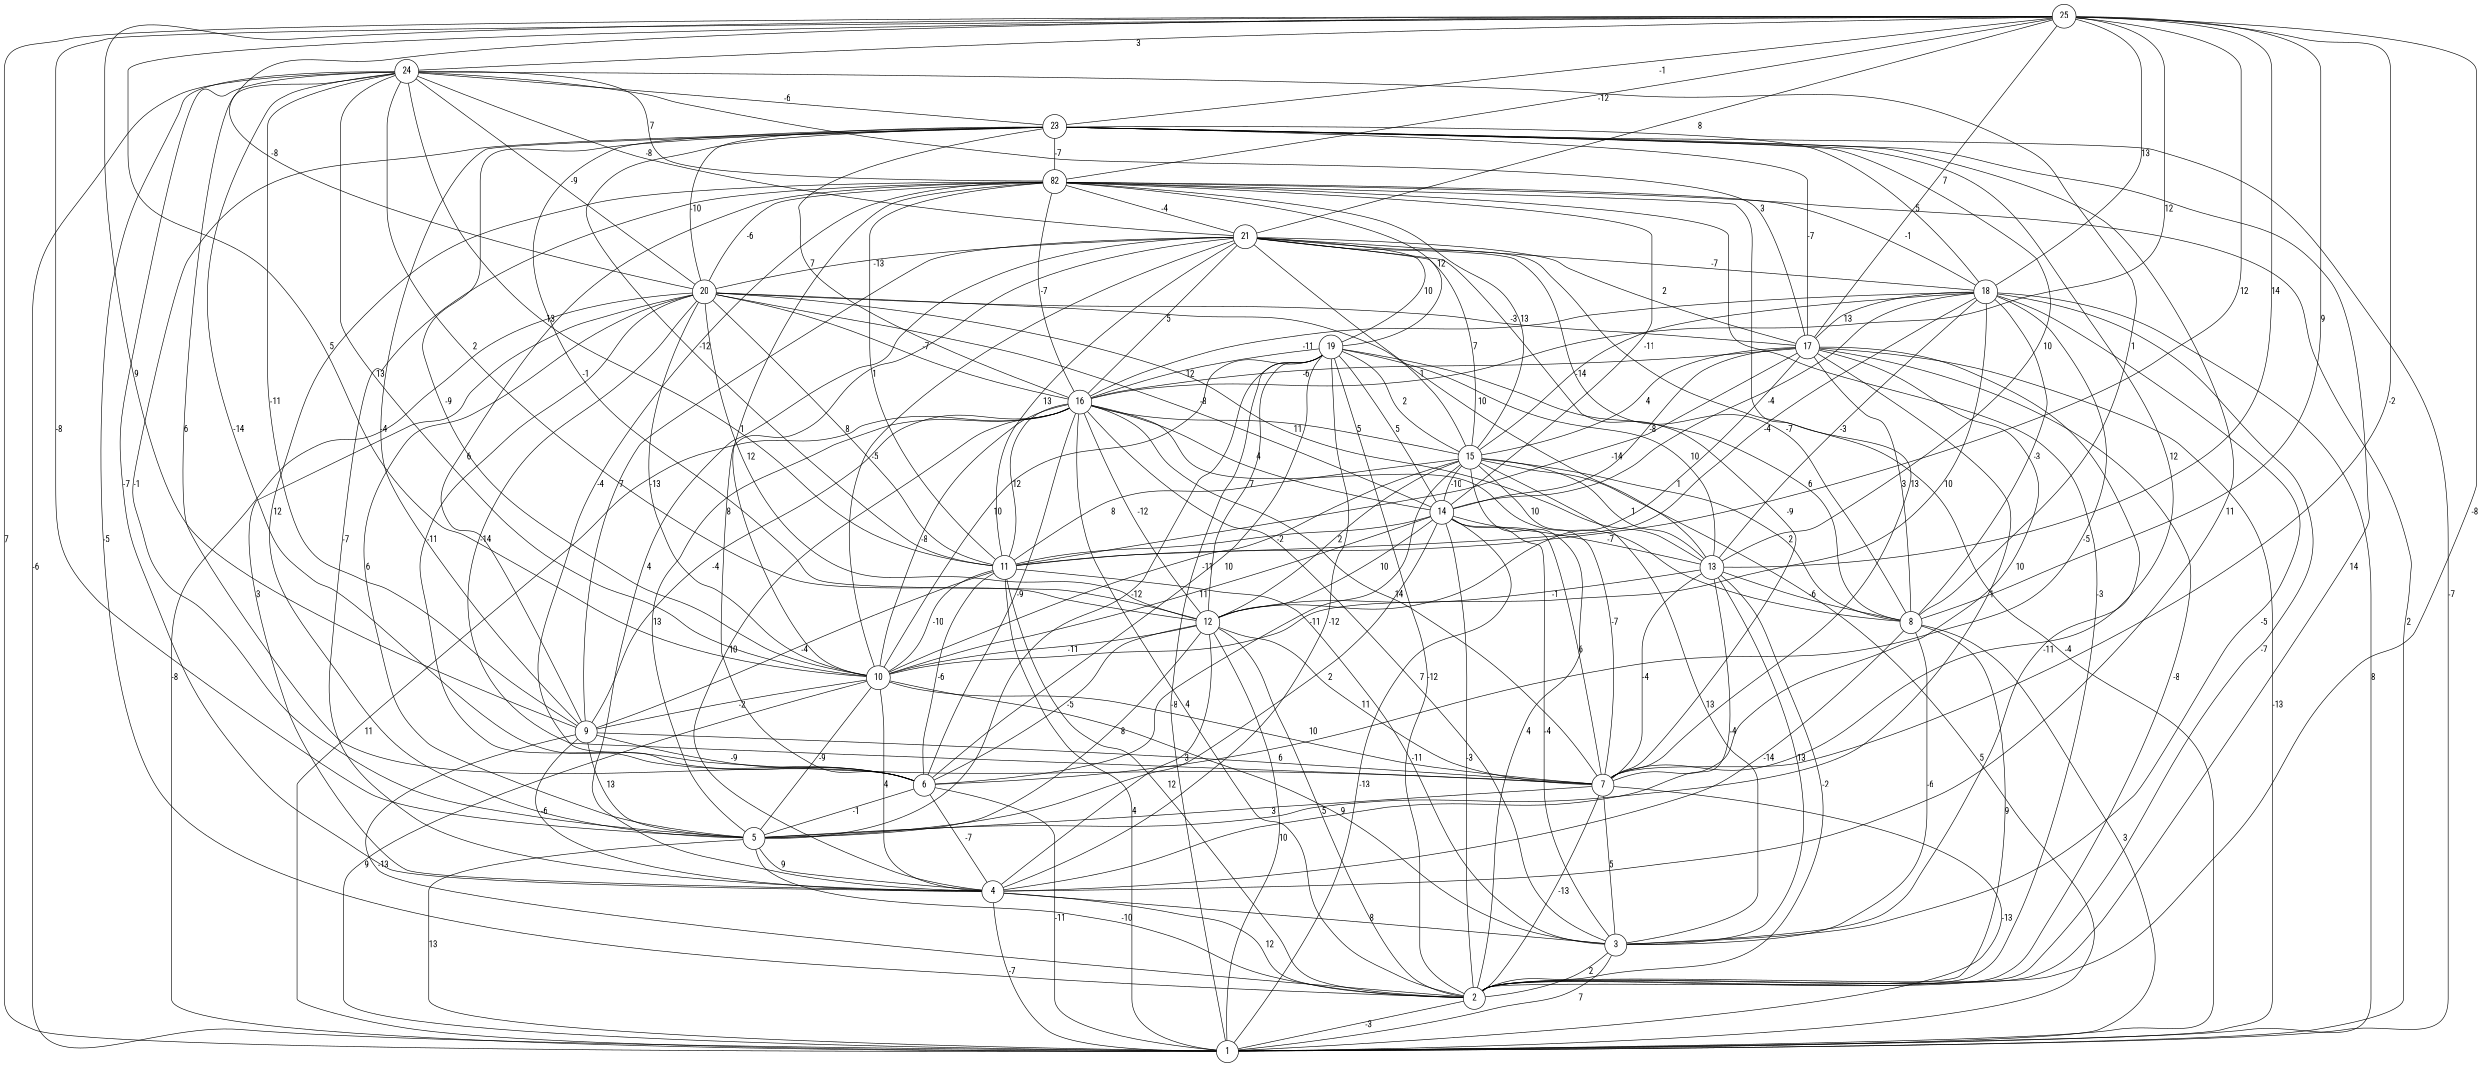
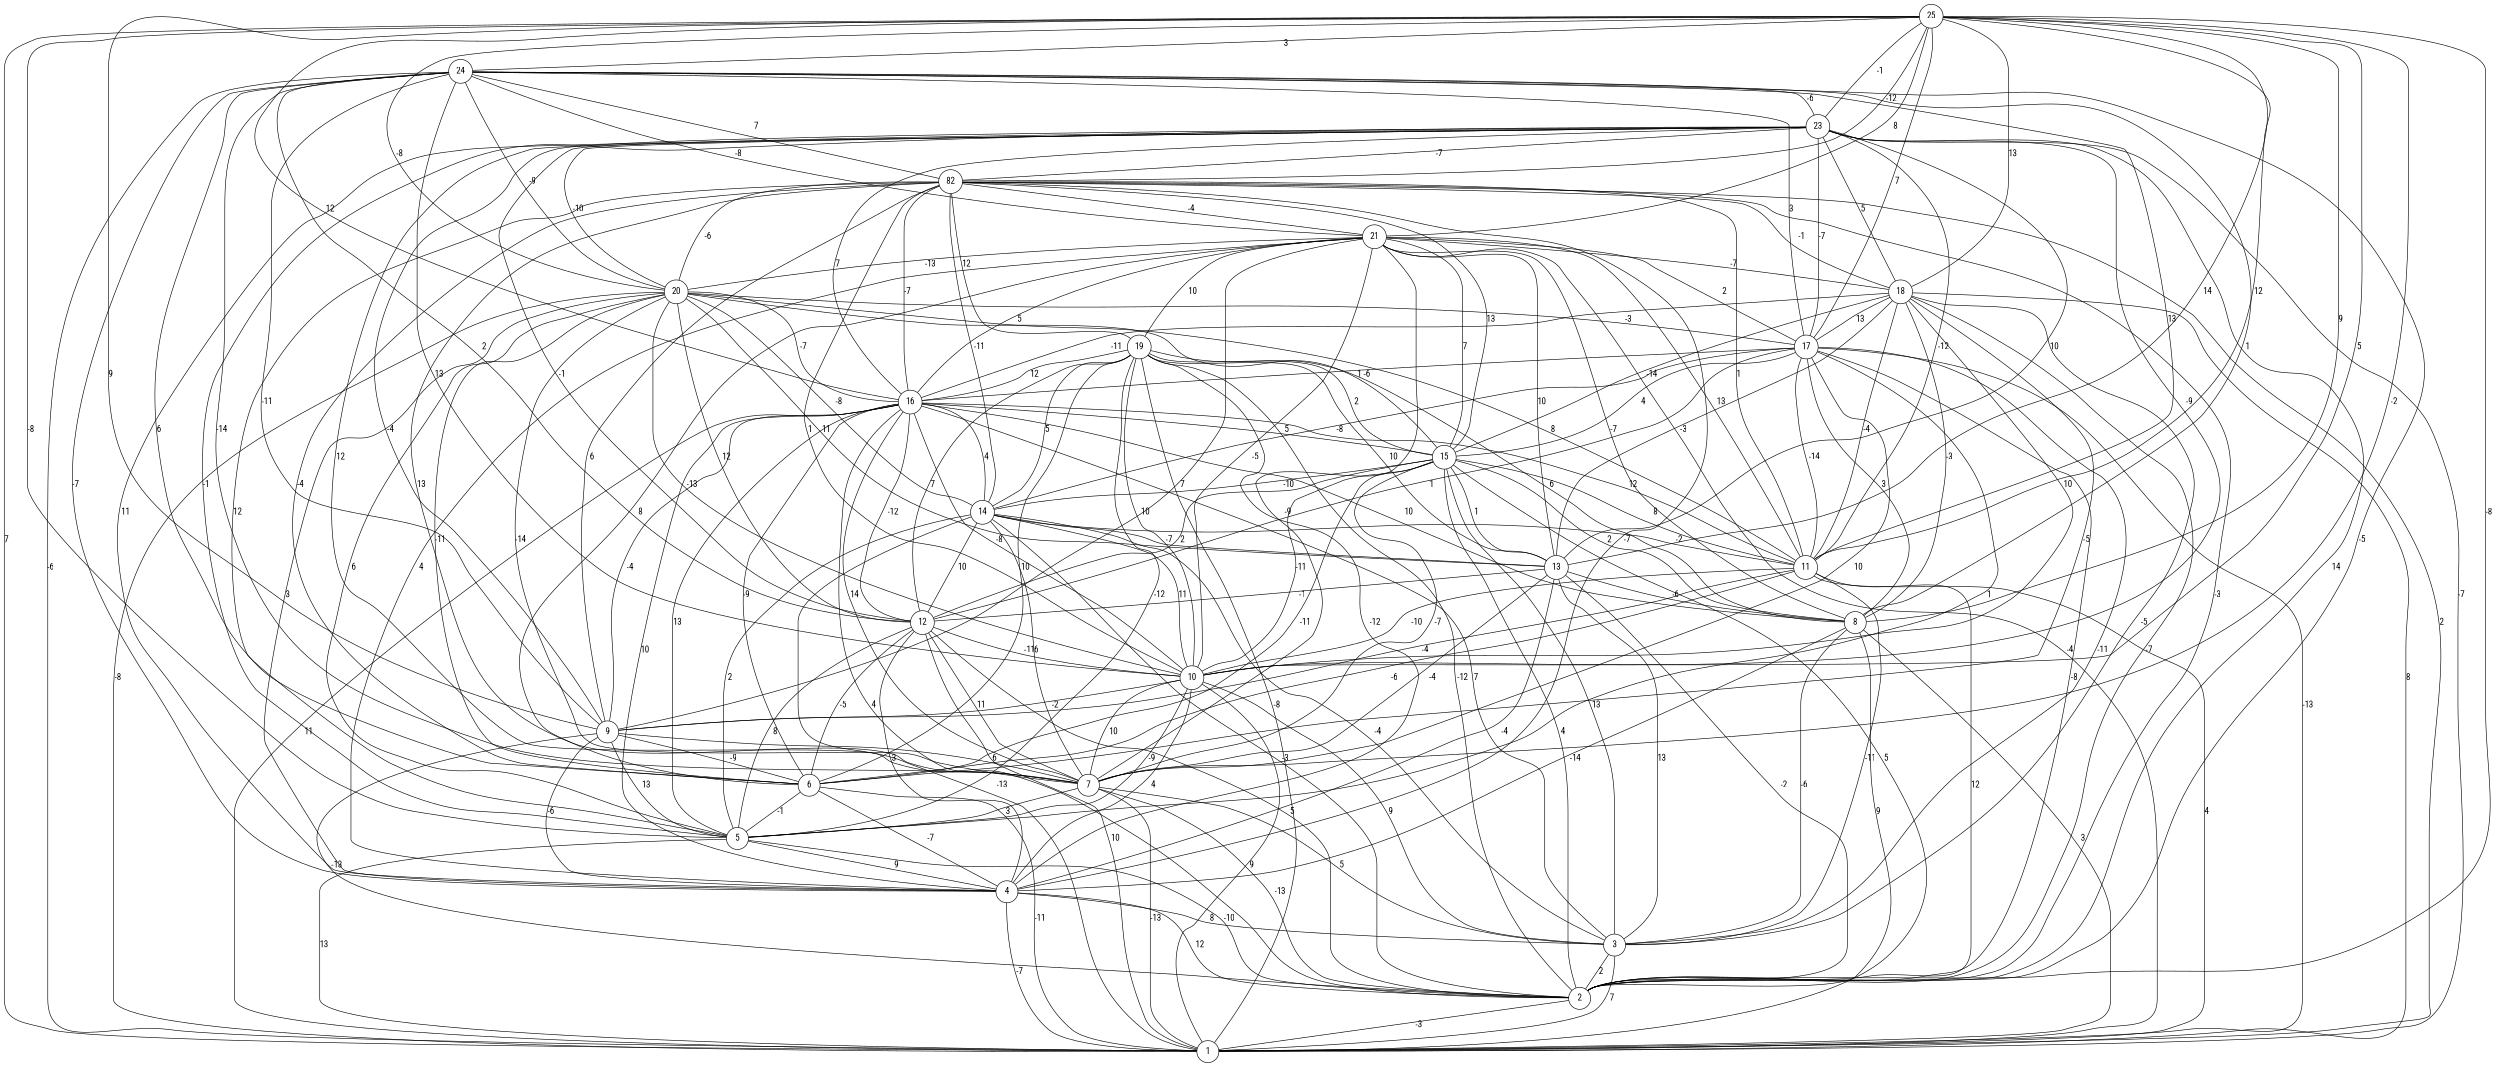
(1744, 401) -> none
